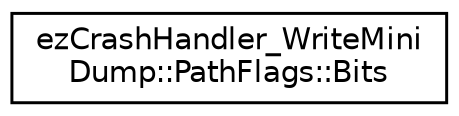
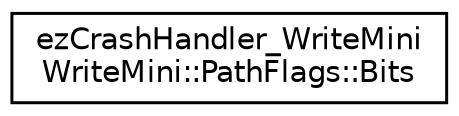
(229, 58) -> (229, 58)
